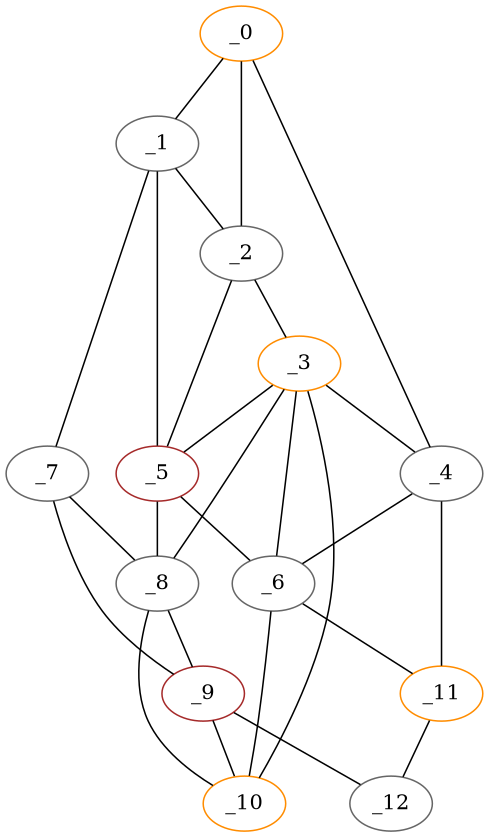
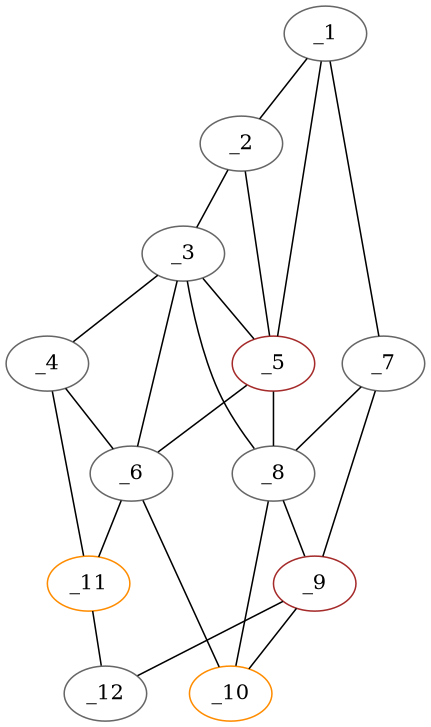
(241, 34) -> none
(299, 364) -> (183, 254)
(331, 591) -> none
